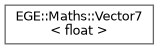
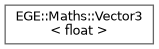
(79, 24) -> (79, 24)
